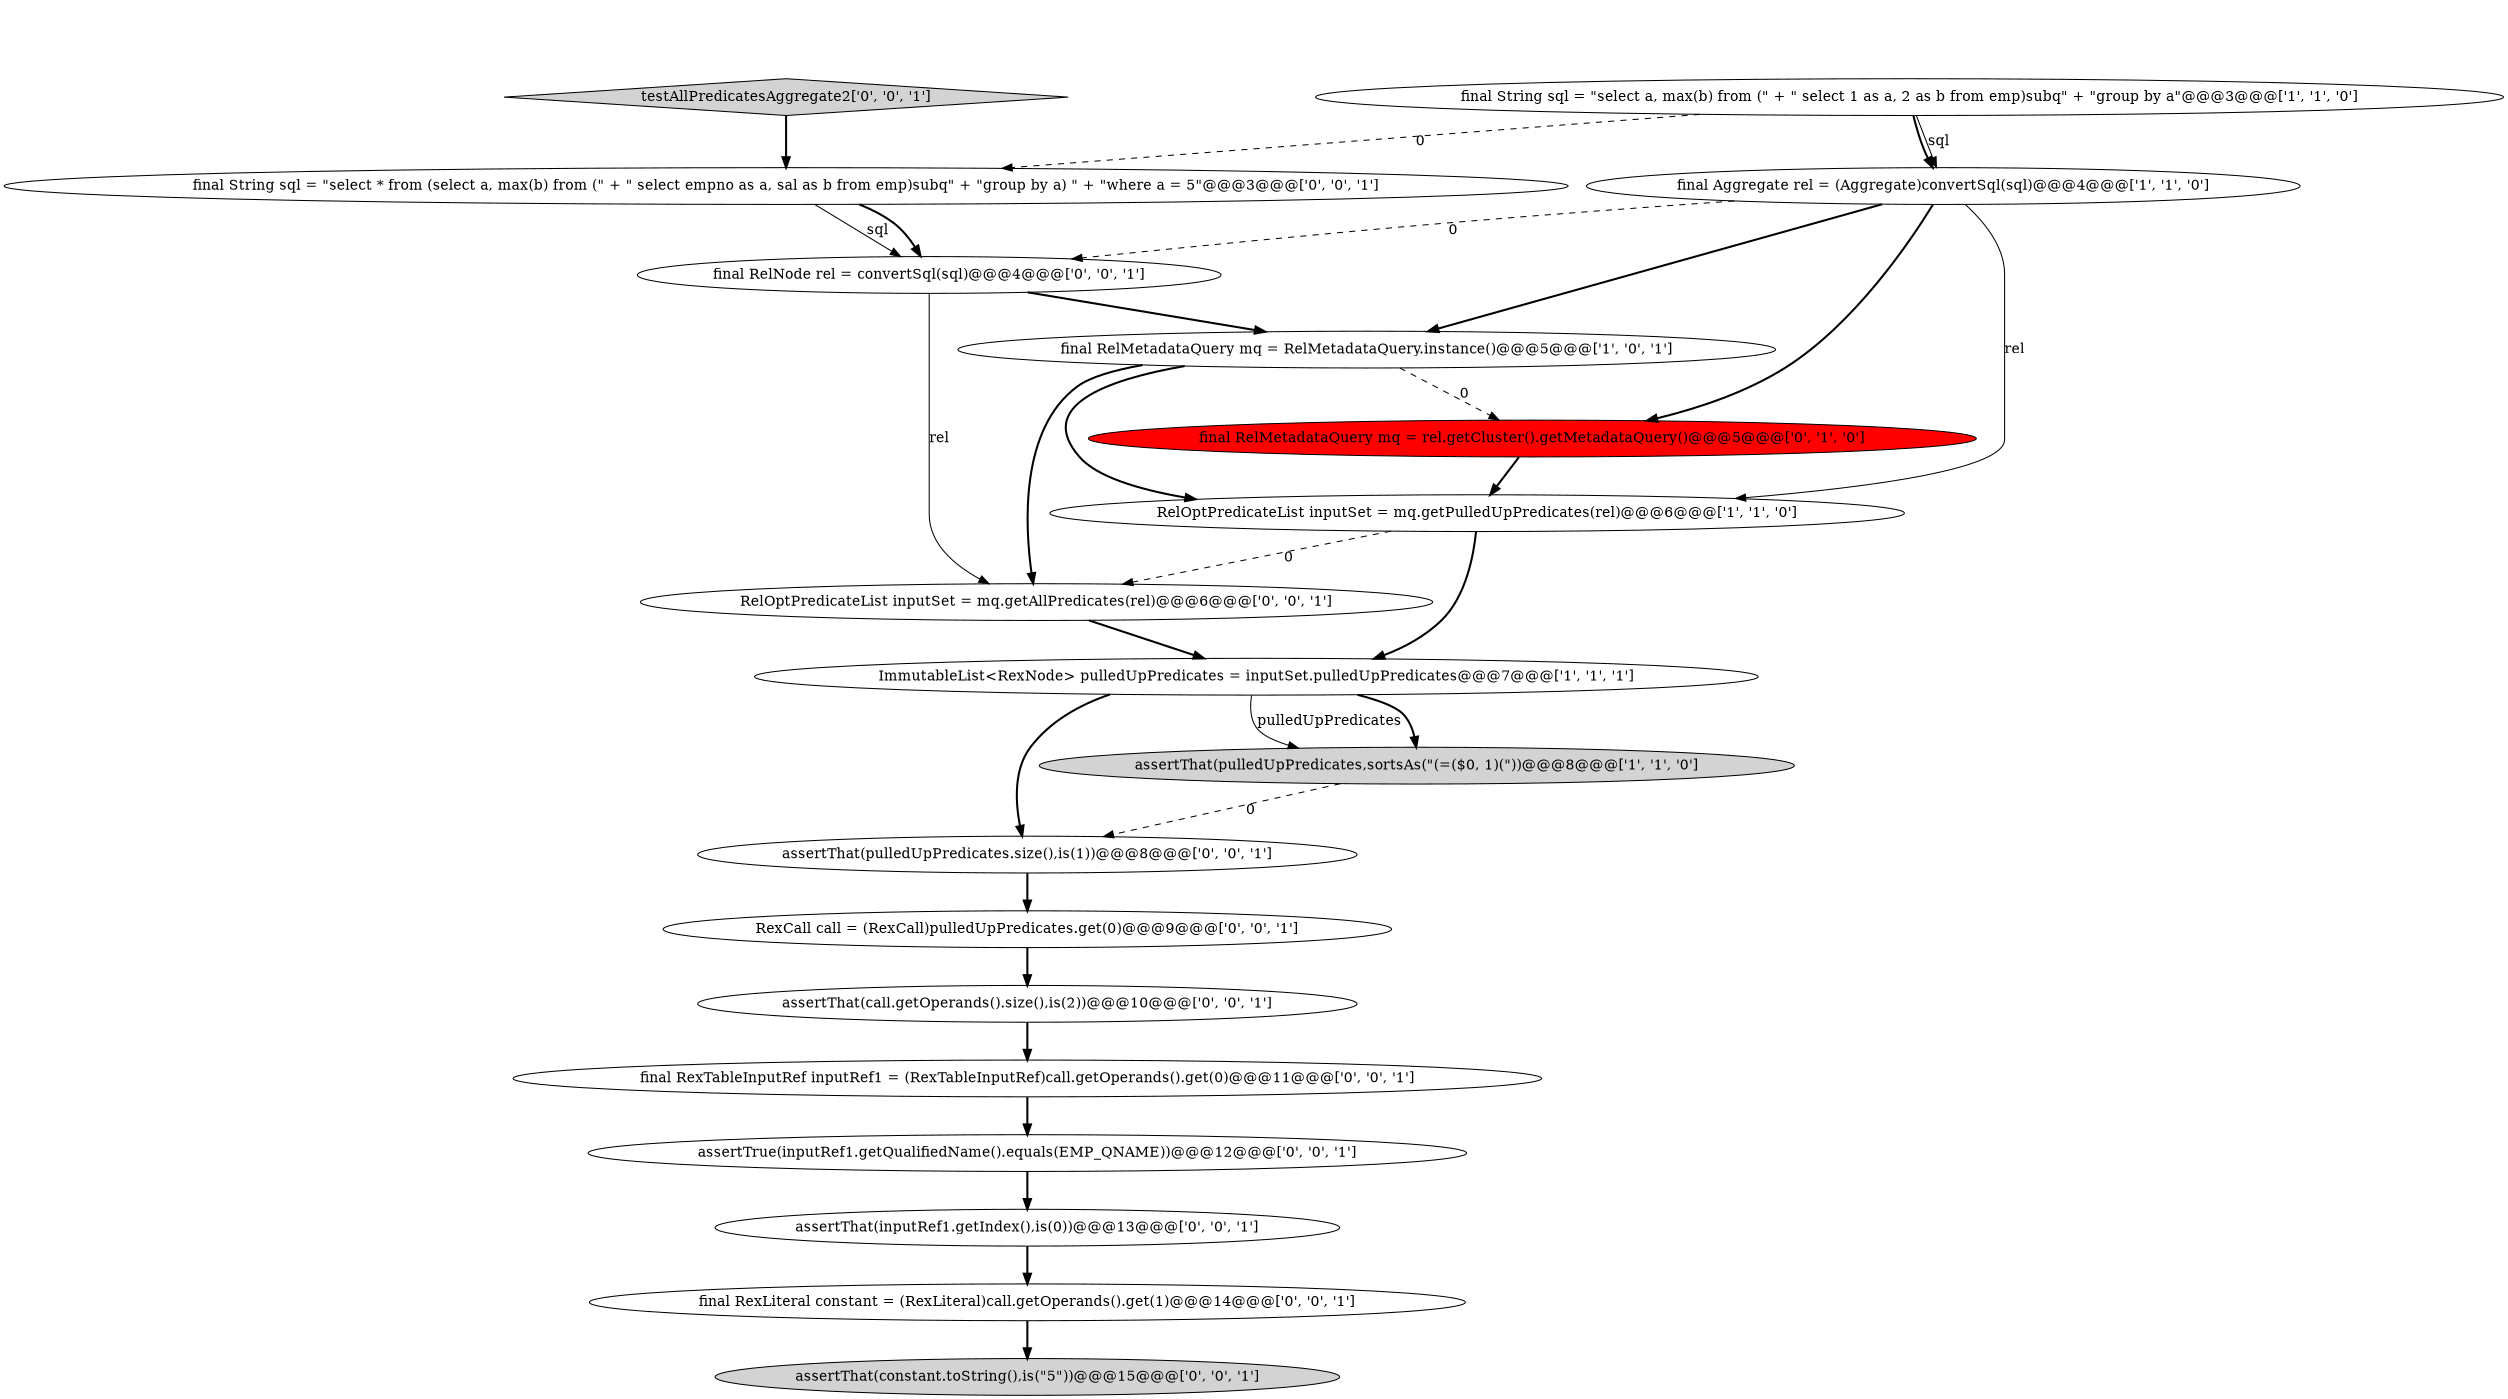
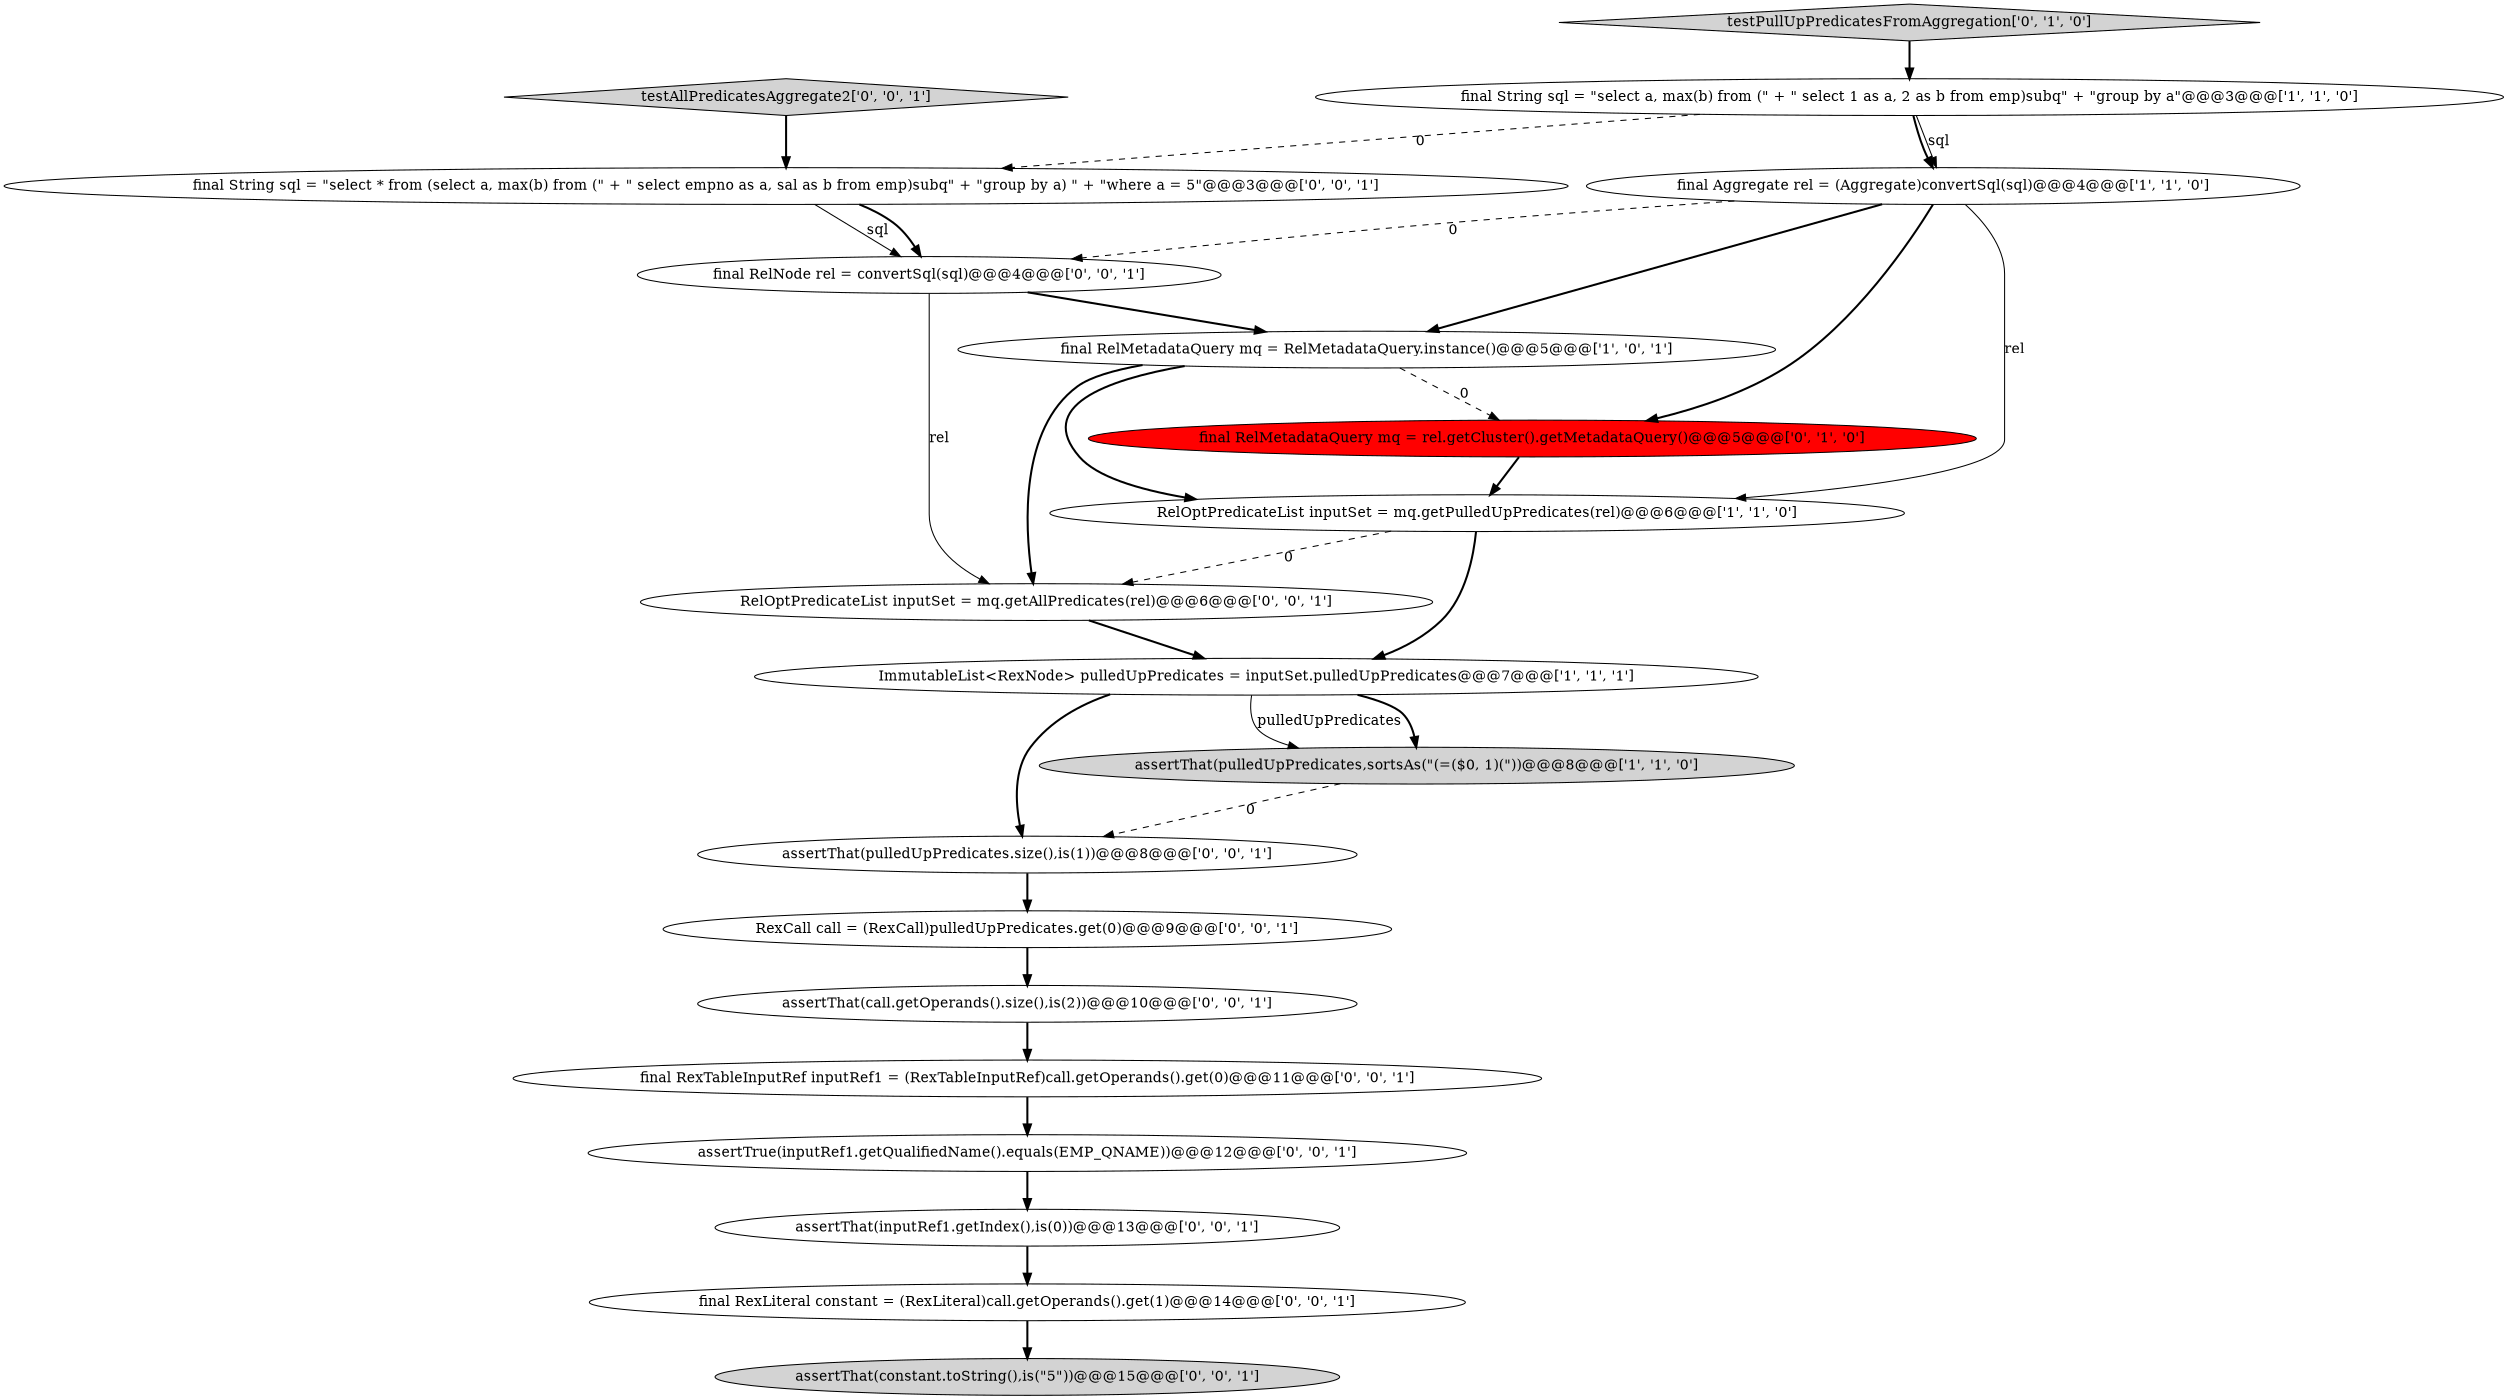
none -> (1910, 22)
